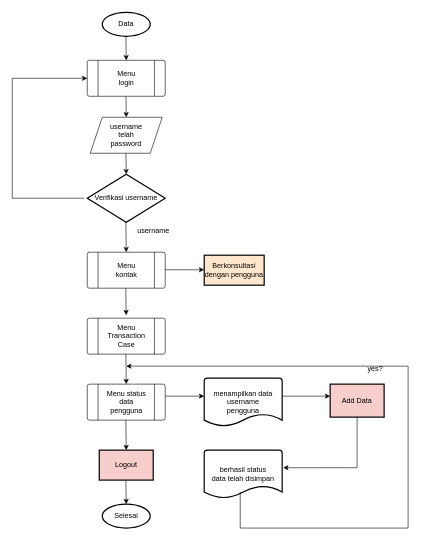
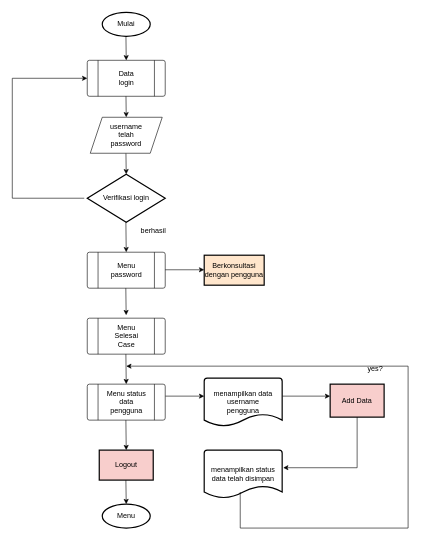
(126, 24) -> (126, 24)
(127, 78) -> (127, 78)
(126, 198) -> (126, 198)
(154, 231) -> (154, 231)
(127, 270) -> (127, 270)
(127, 336) -> (127, 336)
(243, 474) -> (243, 474)
(126, 516) -> (126, 516)
